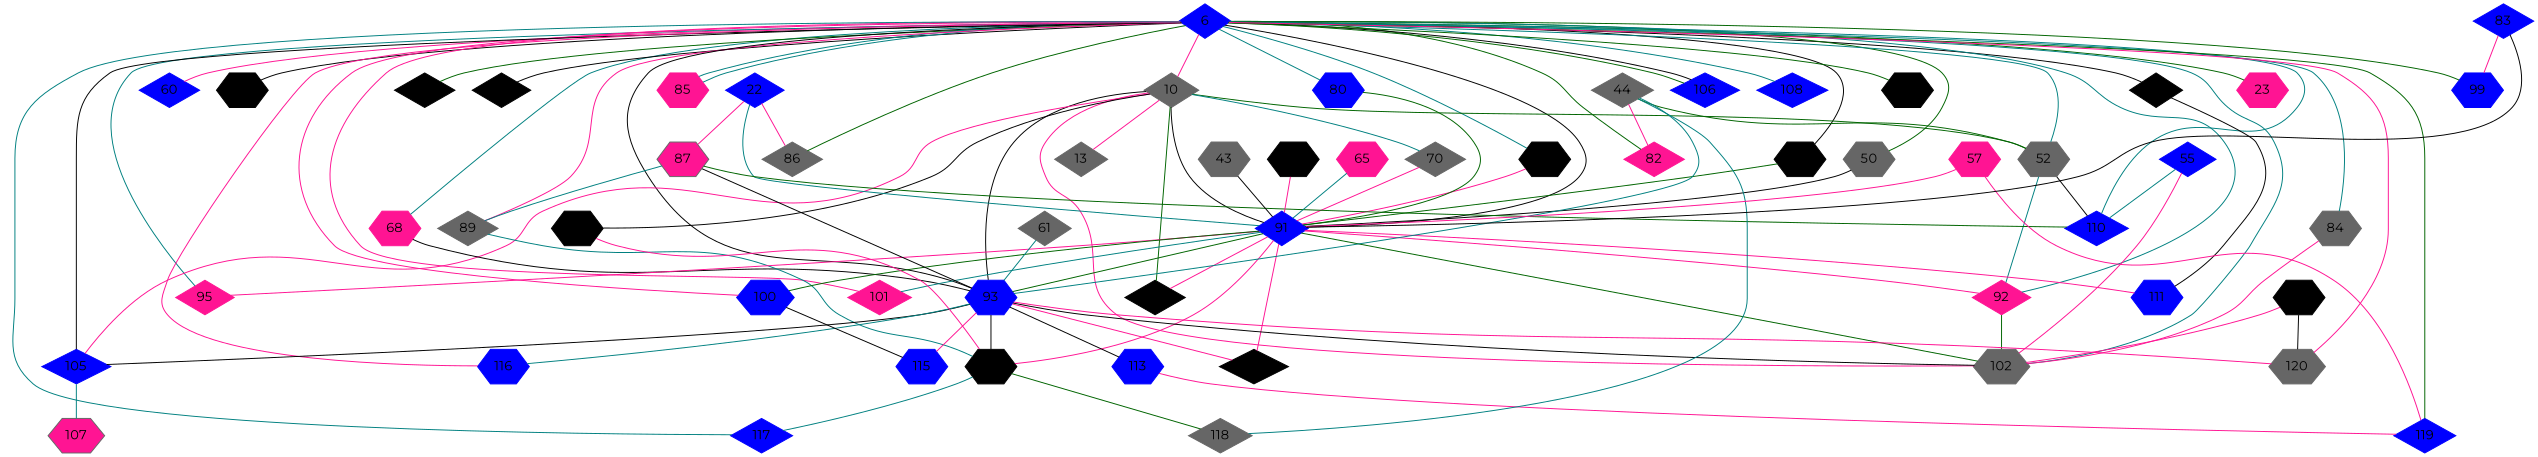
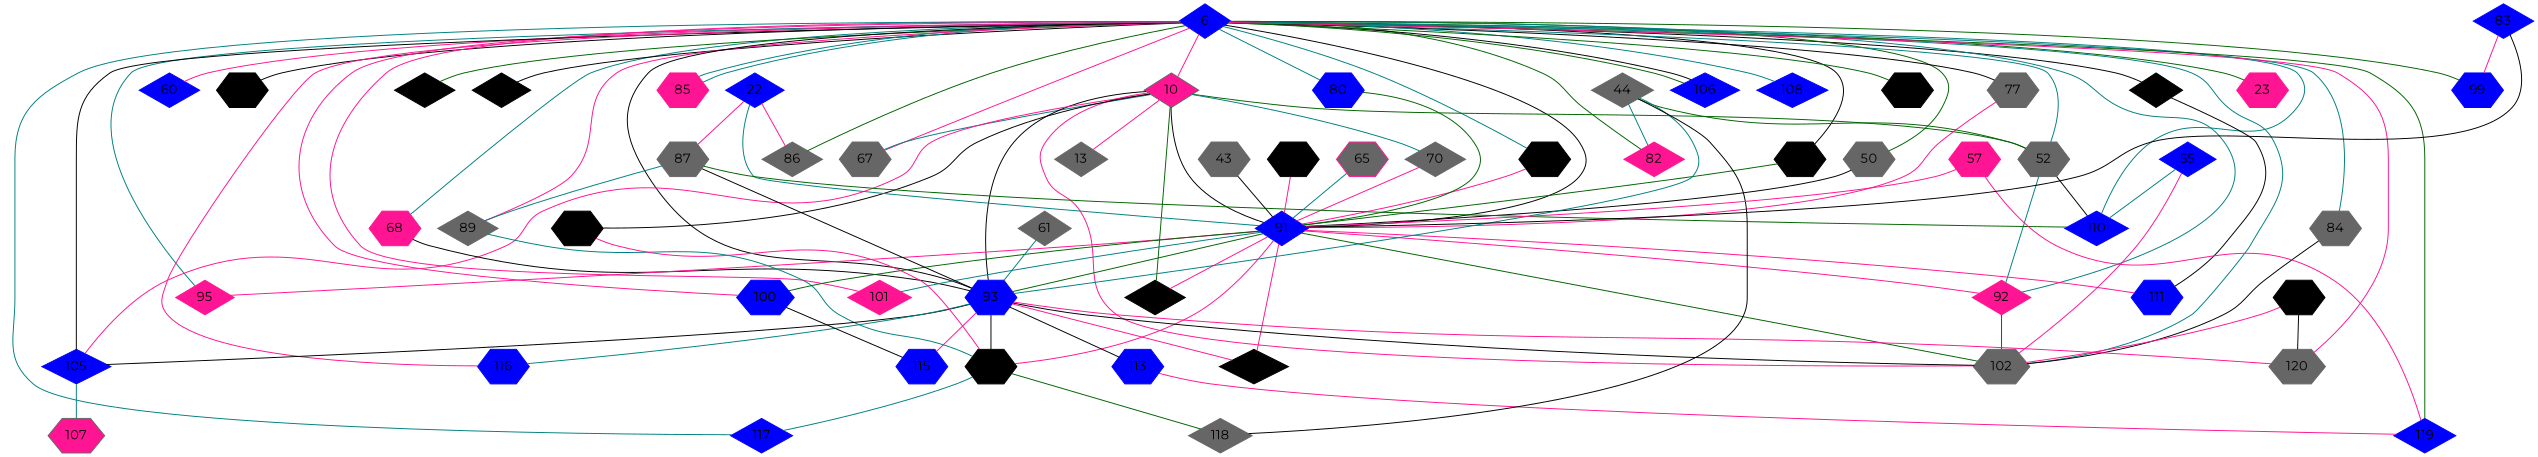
(1171, 90) -> (1171, 90)
none -> (2013, 90)
(1638, 125) -> (1638, 125)
(683, 159) -> (683, 159)
none -> (865, 159)
(1362, 159) -> (1362, 159)
(2208, 322) -> (2208, 322)
(1638, 379) -> (1638, 379)
